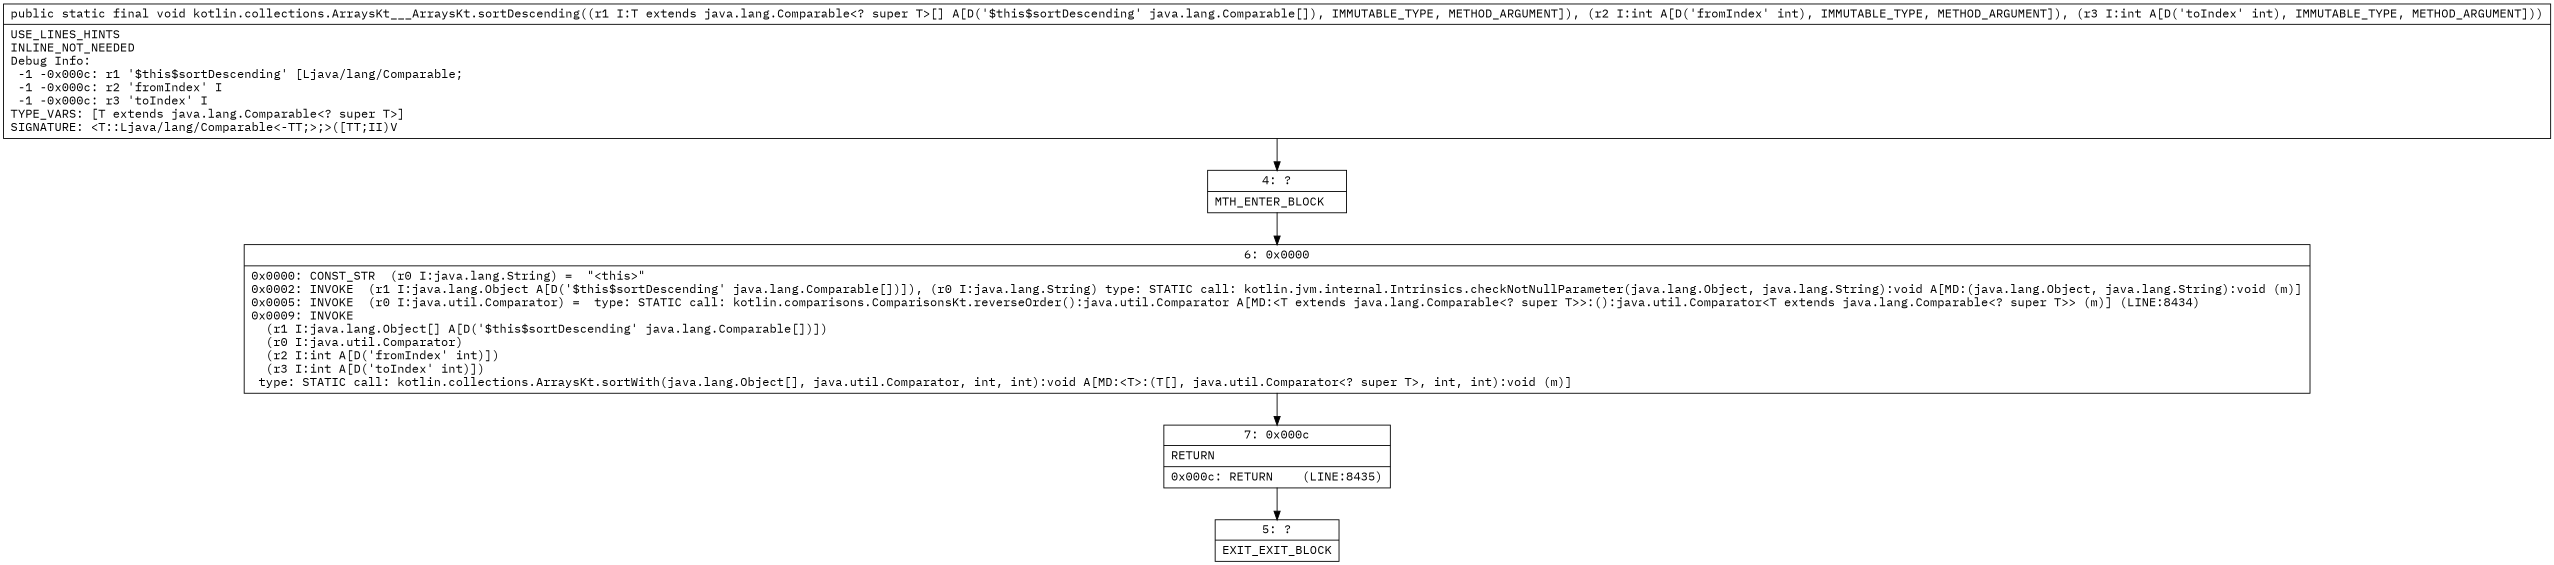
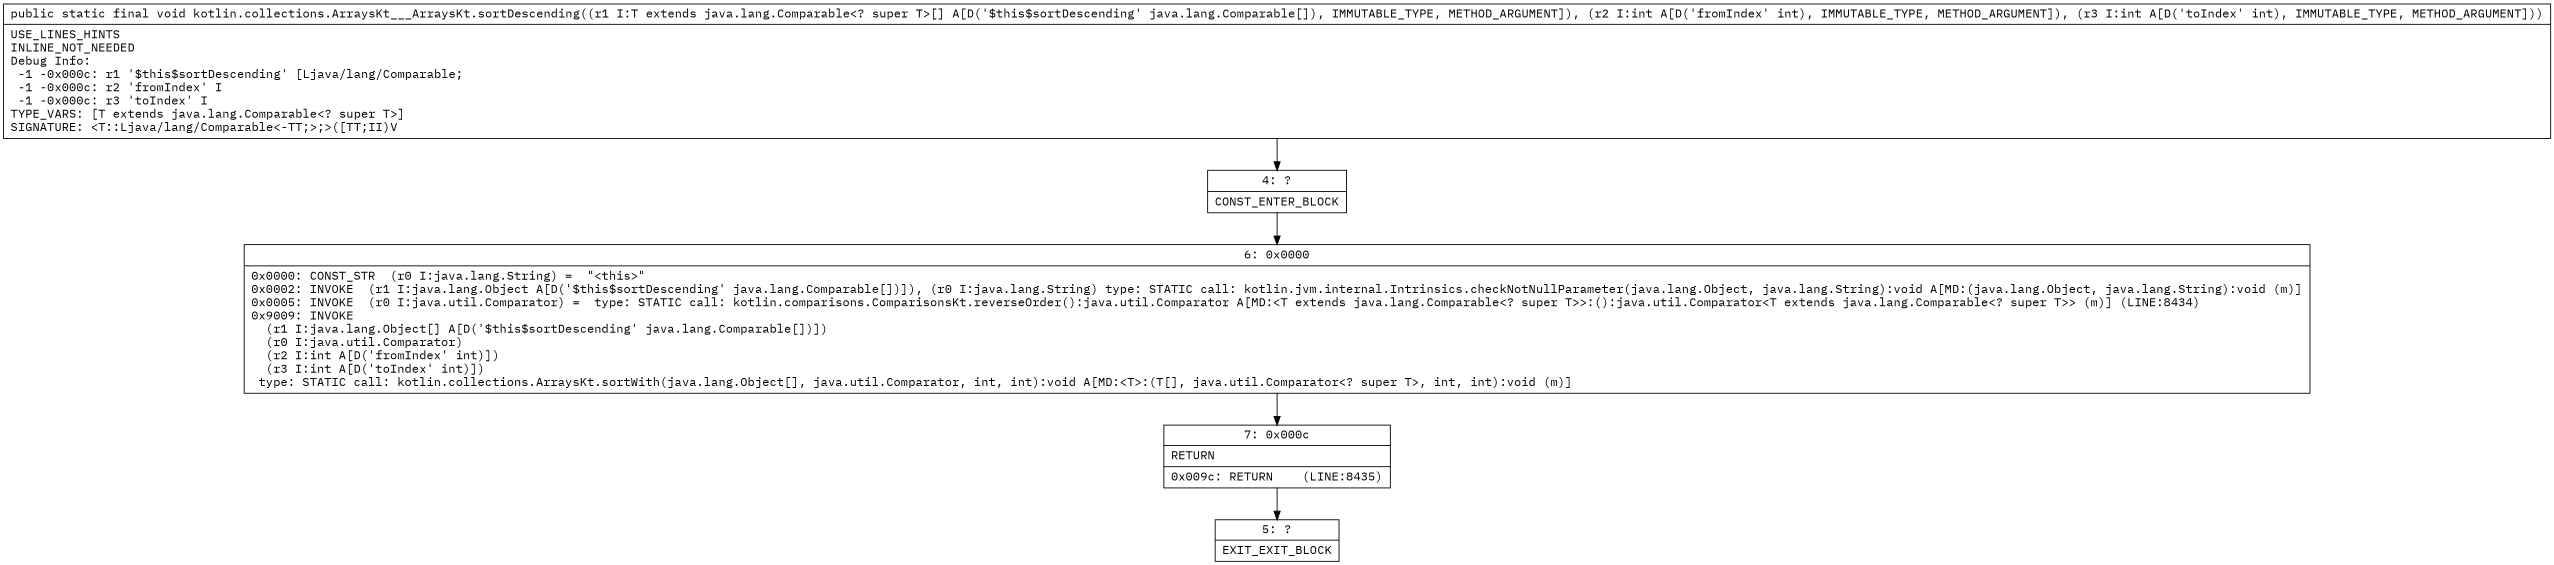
(1270, 202) -> (1277, 202)
(310, 316) -> (310, 316)
(1277, 477) -> (1277, 477)
